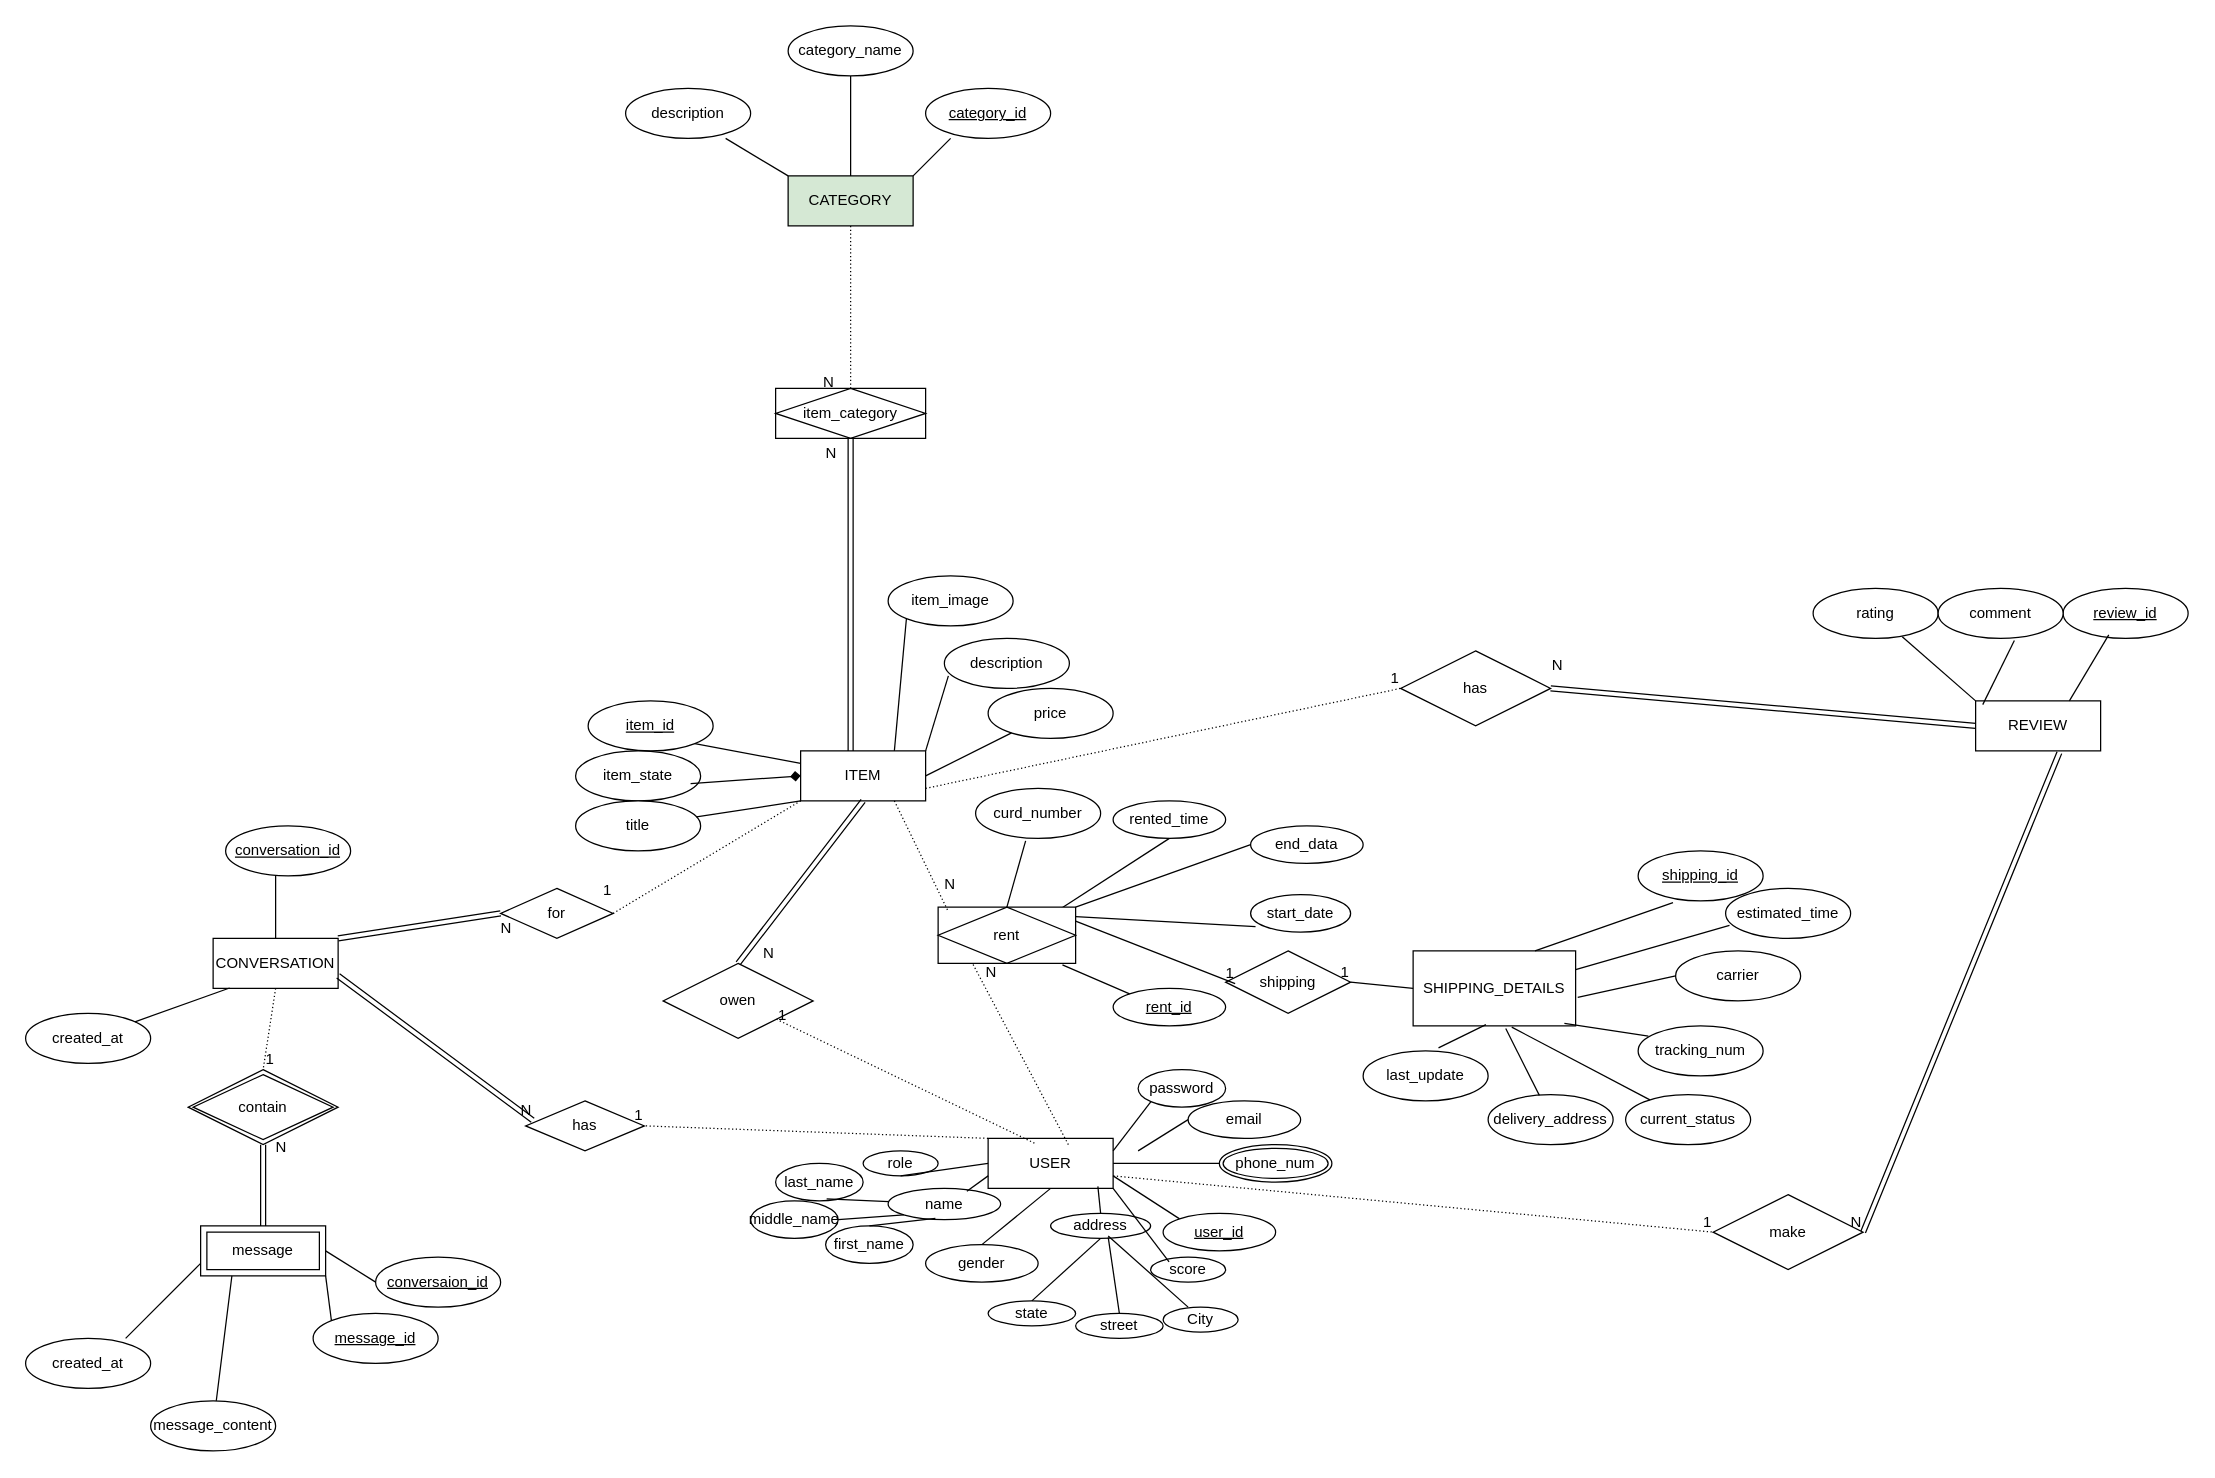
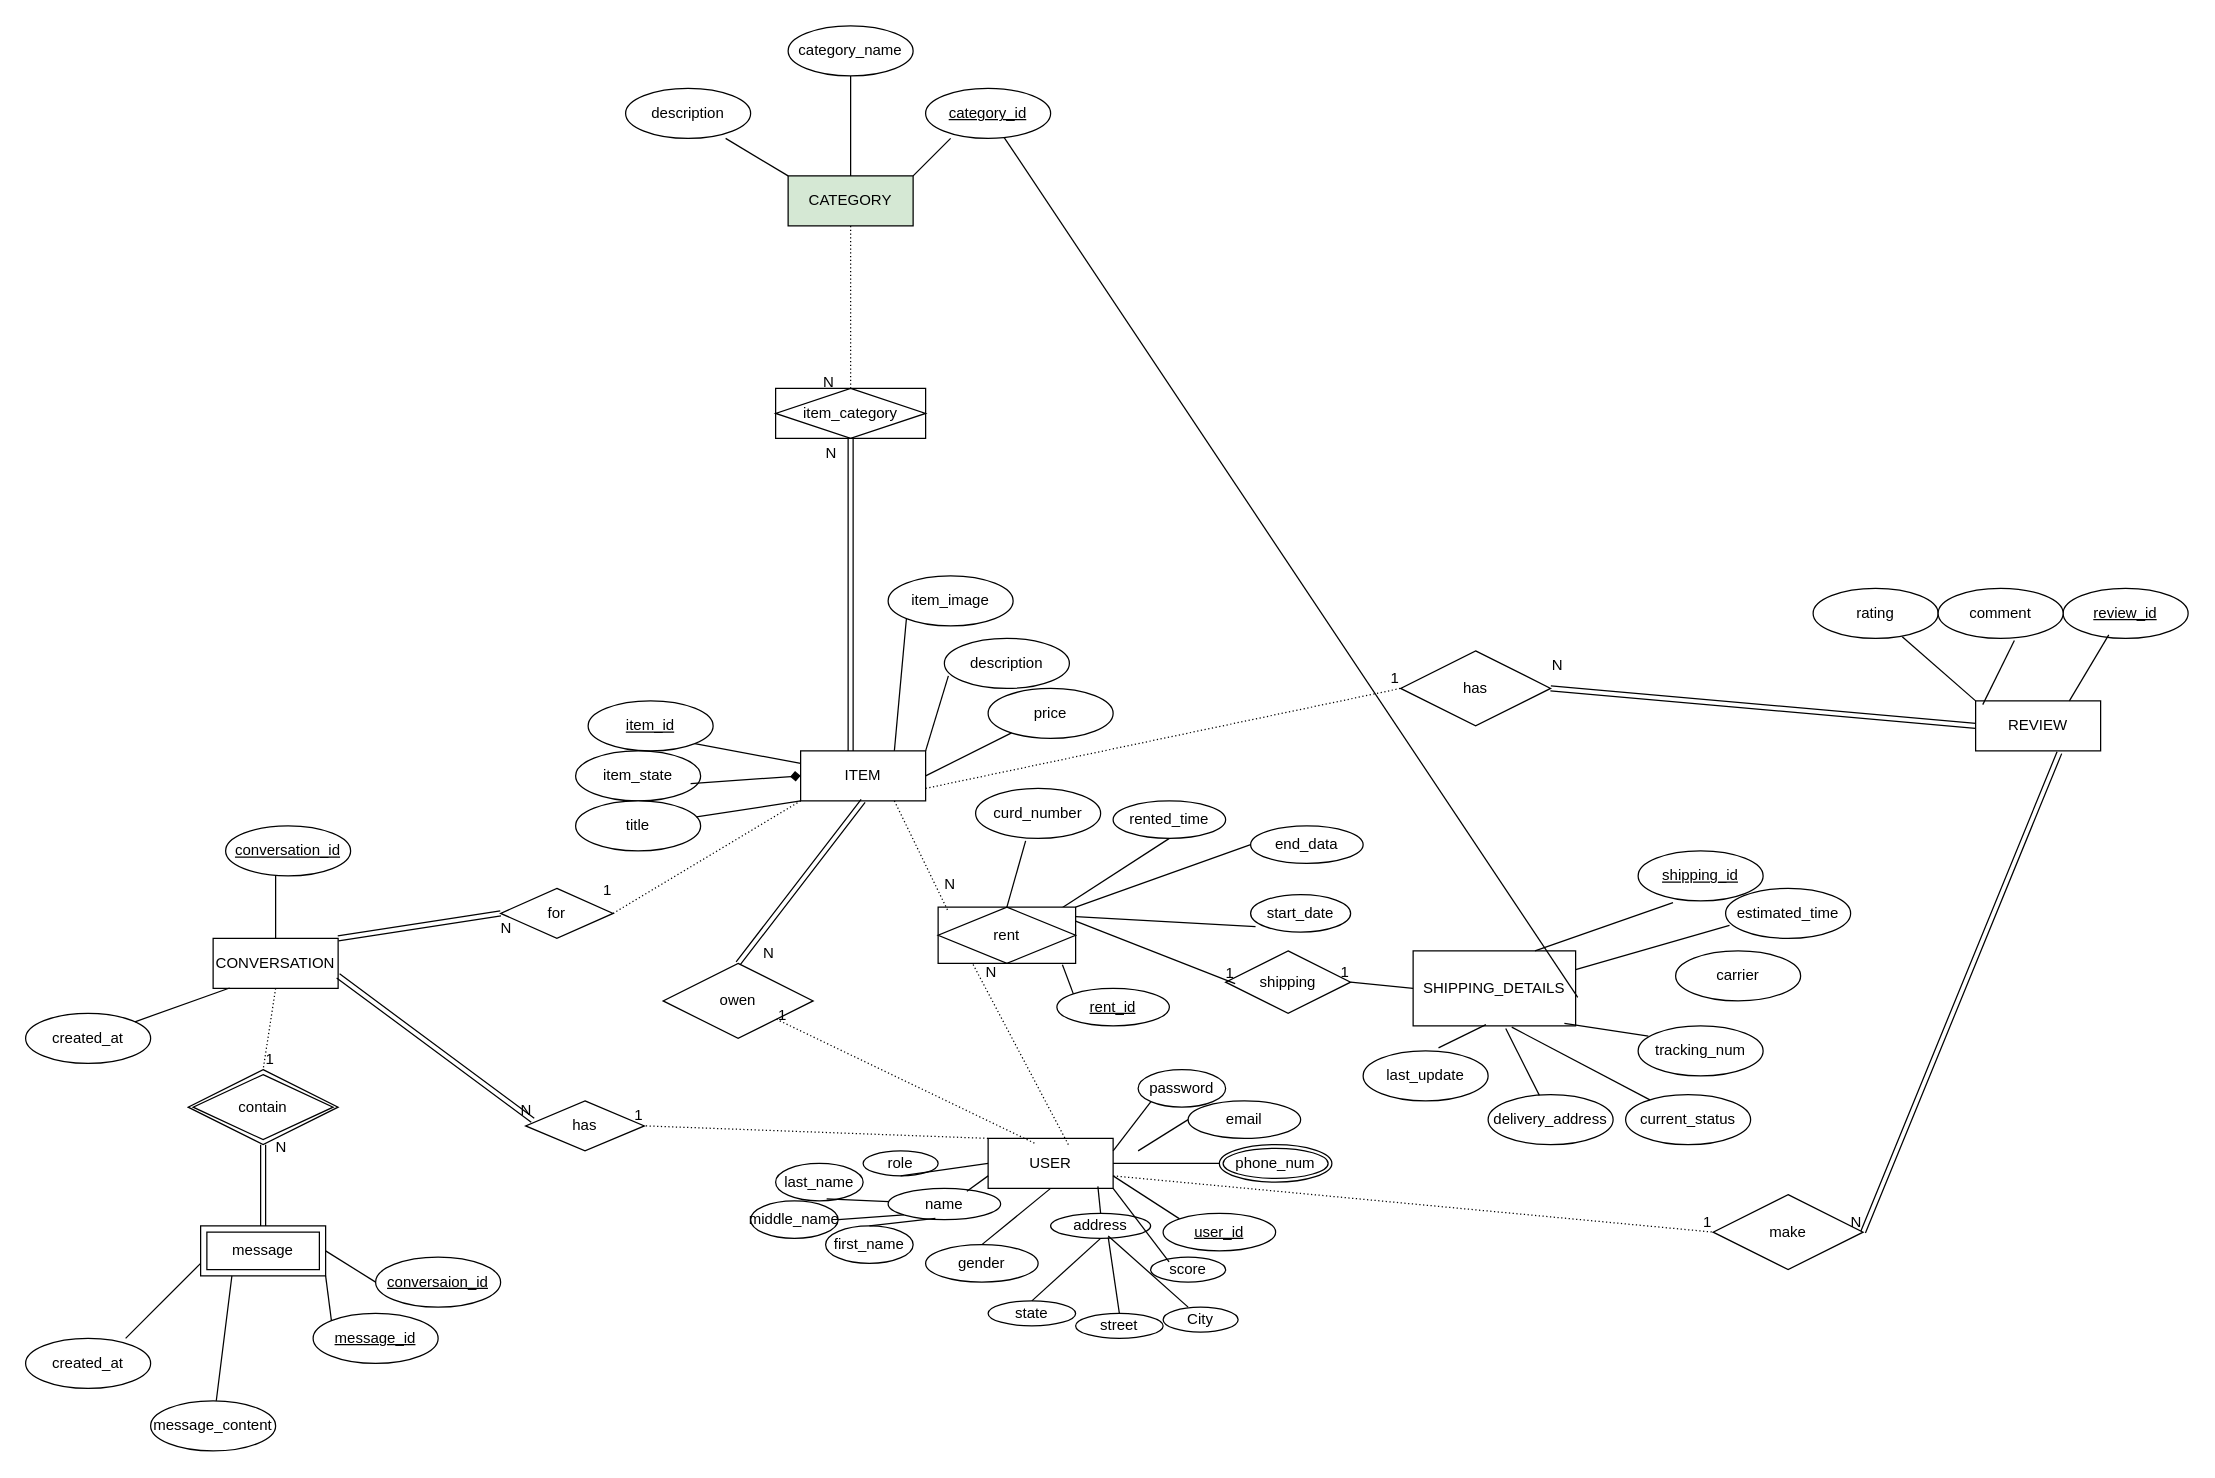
(1627, 986) -> (1291, 568)
(1169, 1007) -> (1113, 1007)
